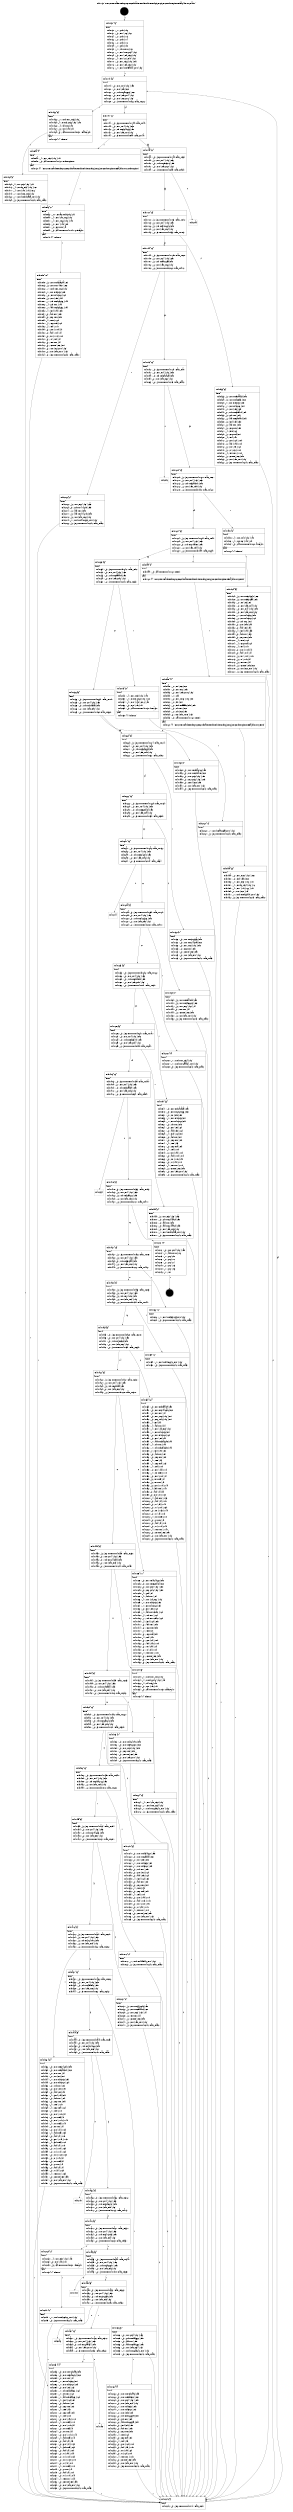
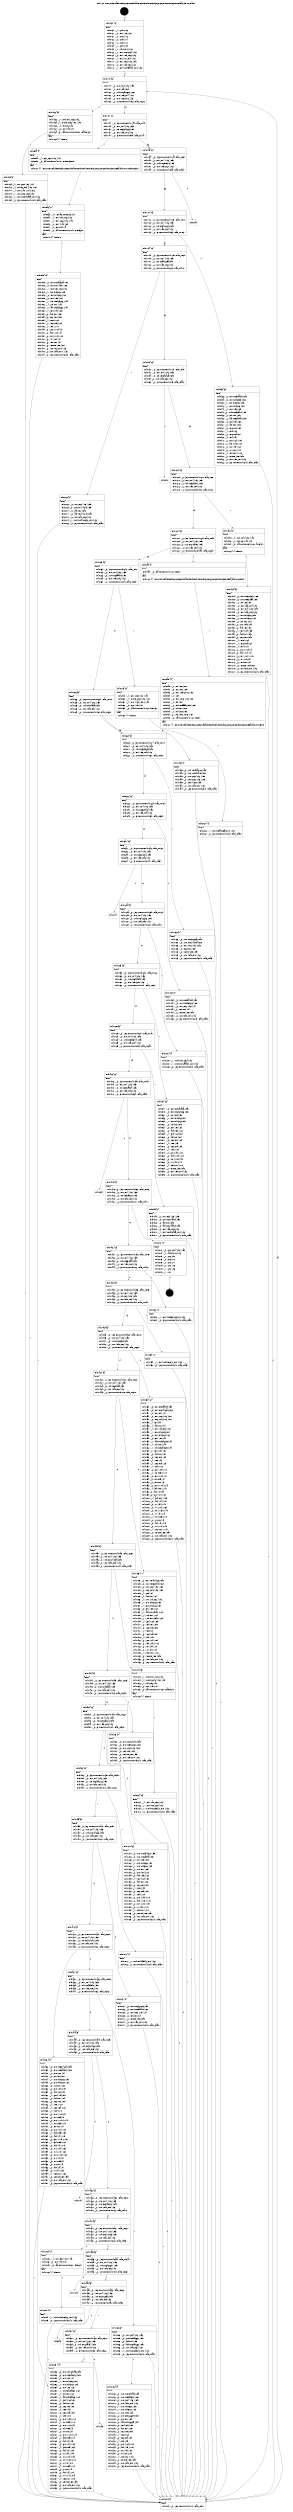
(244, 883) -> none
